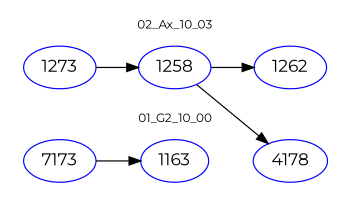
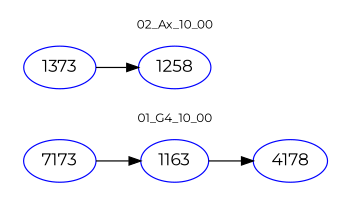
(175, 25) -> (175, 25)
(60, 67) -> (60, 67)
(290, 67) -> none
(234, 115) -> (225, 161)
(175, 119) -> (175, 119)
